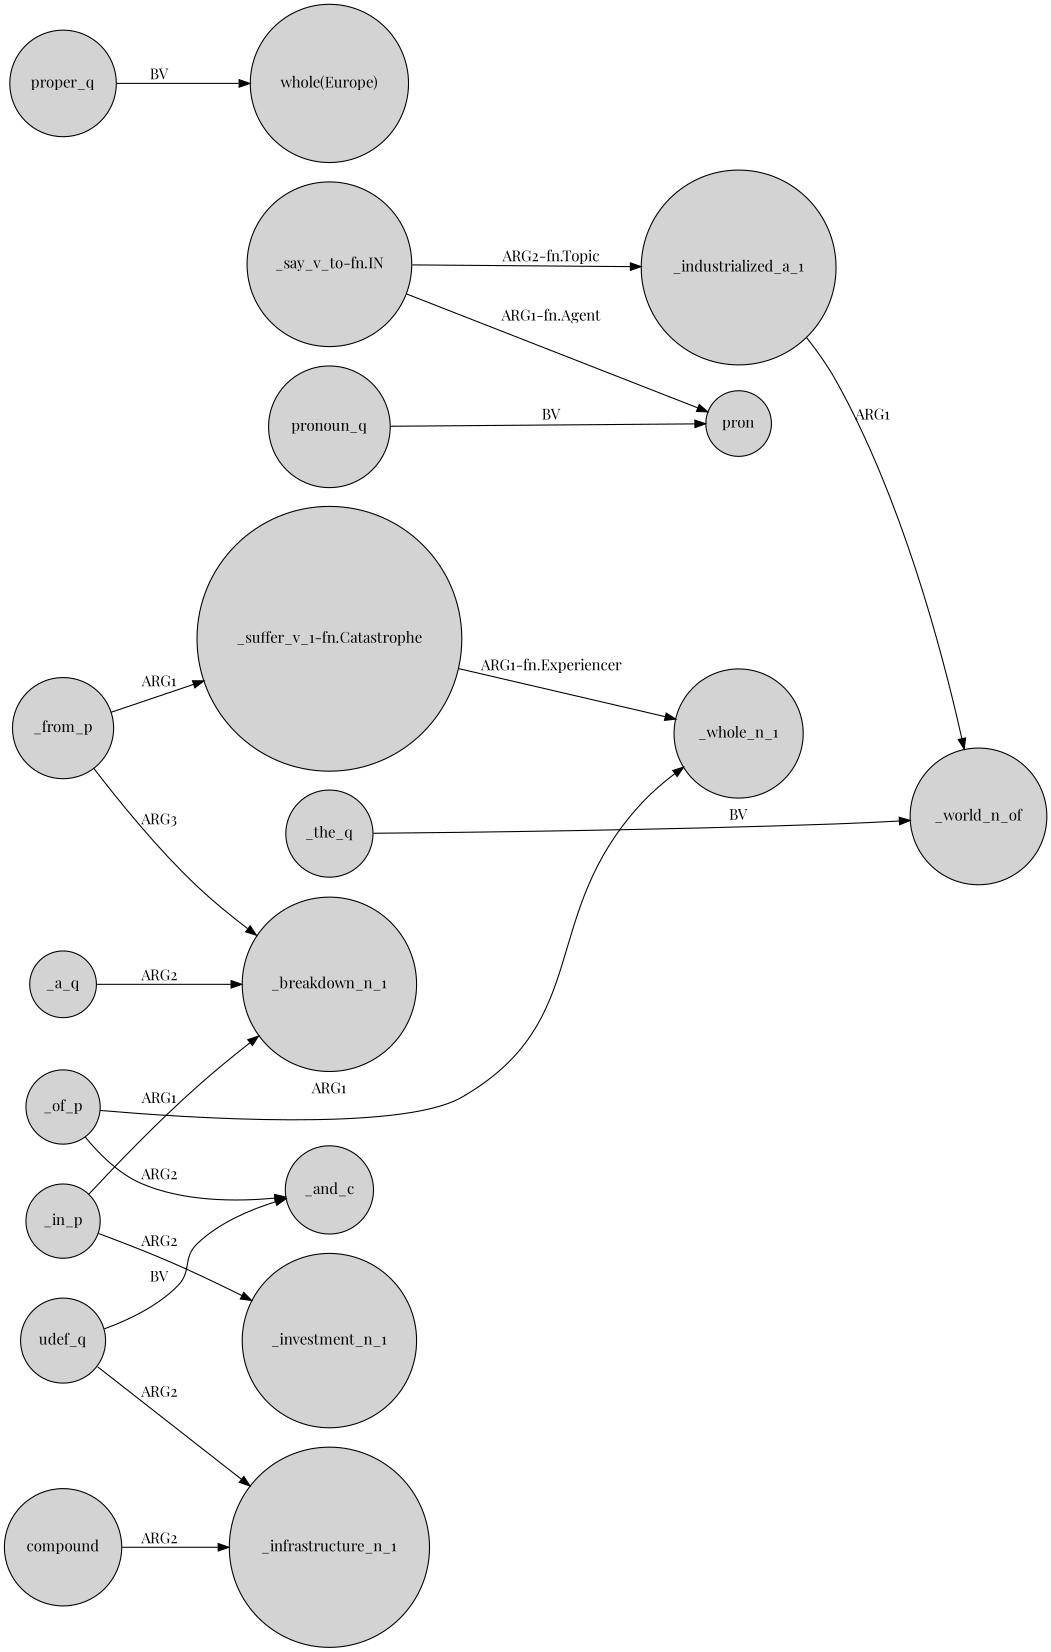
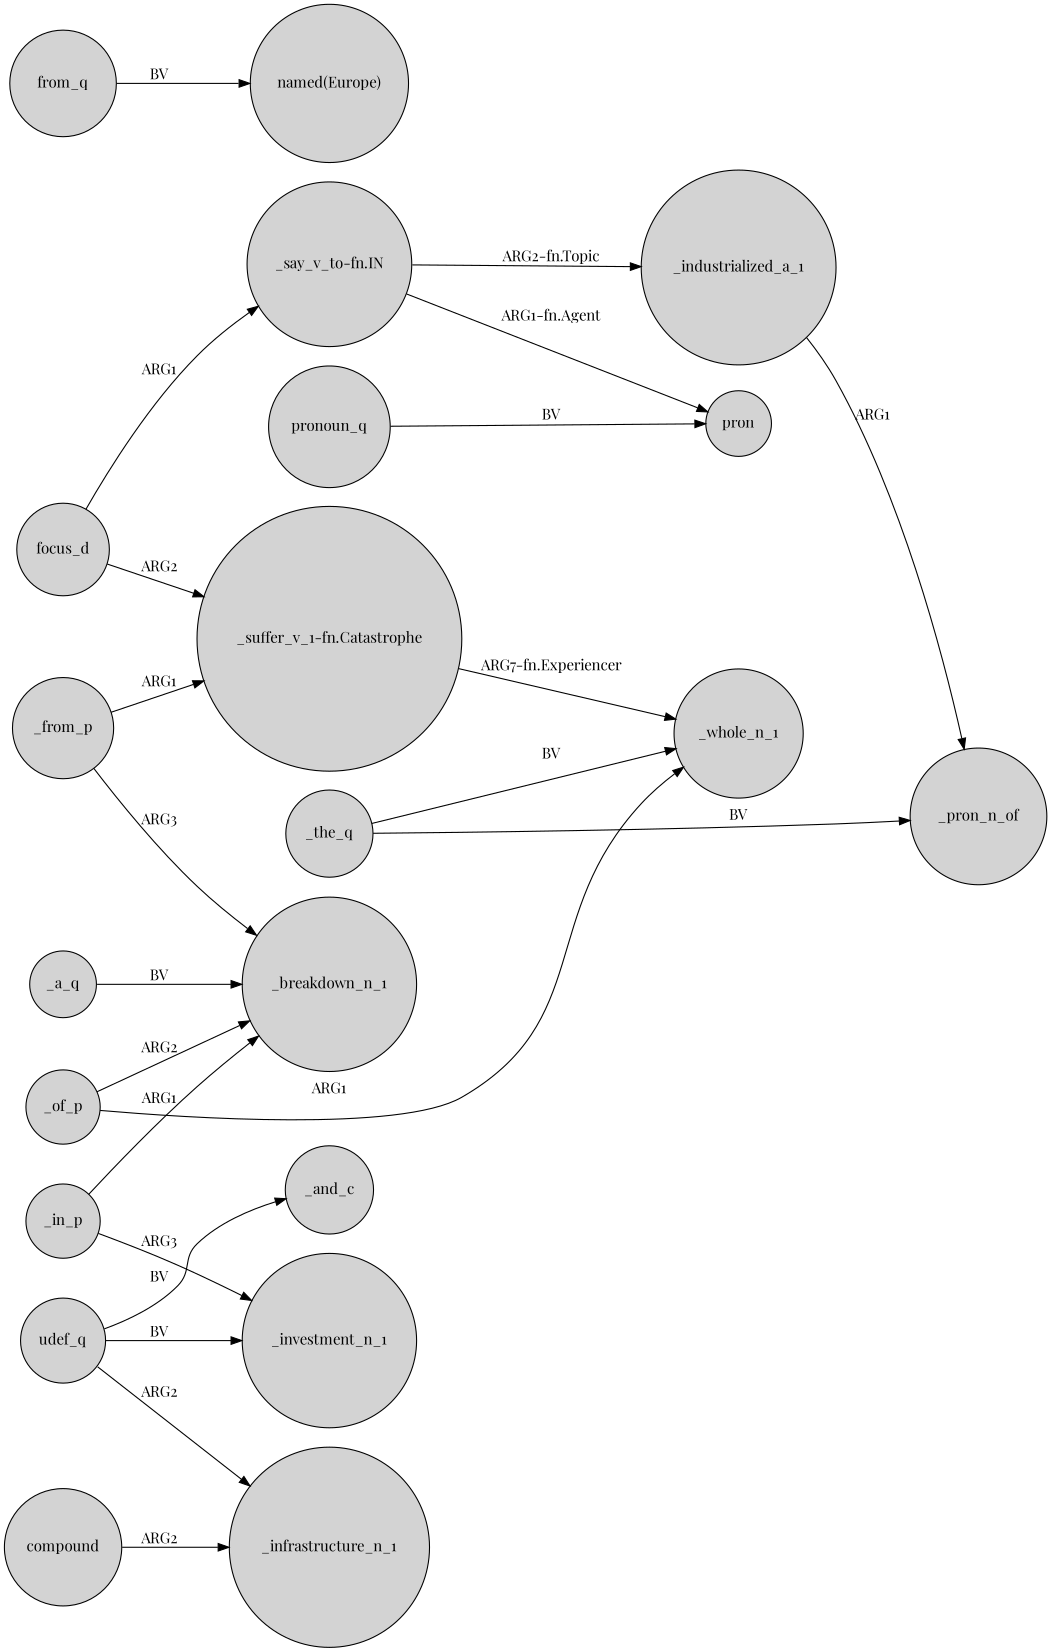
(63, 83) -> (63, 83)
(329, 83) -> (329, 83)
none -> (63, 549)
(552, 666) -> (552, 666)
none -> (519, 787)
(978, 816) -> (978, 816)
(160, 976) -> (160, 976)
(171, 1193) -> (168, 1059)
(160, 1242) -> (160, 1242)
none -> (169, 1341)
